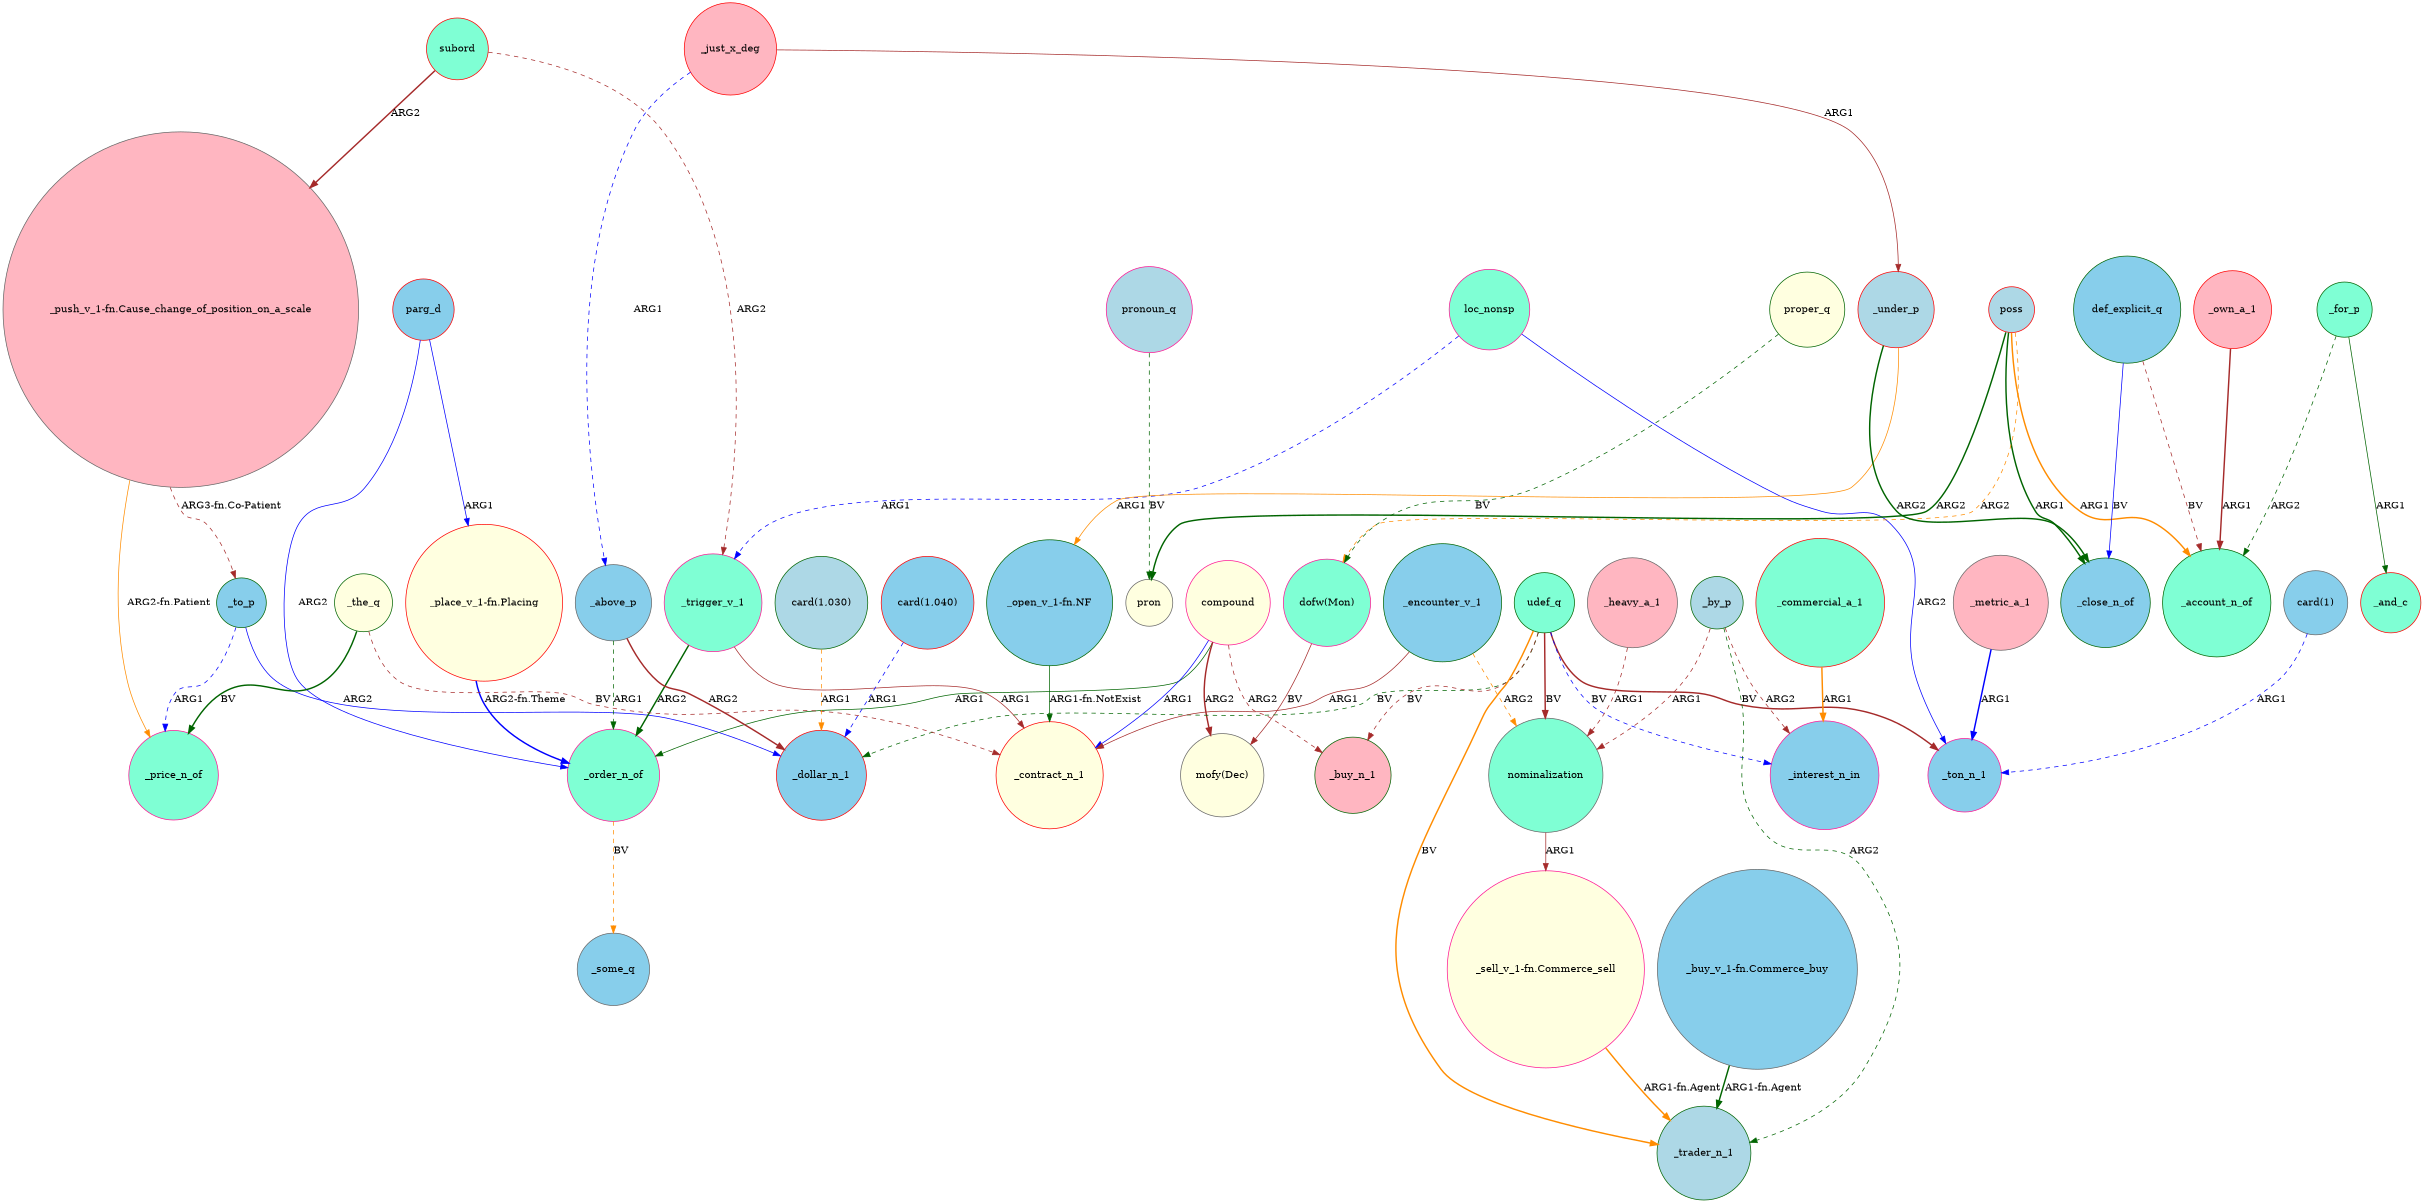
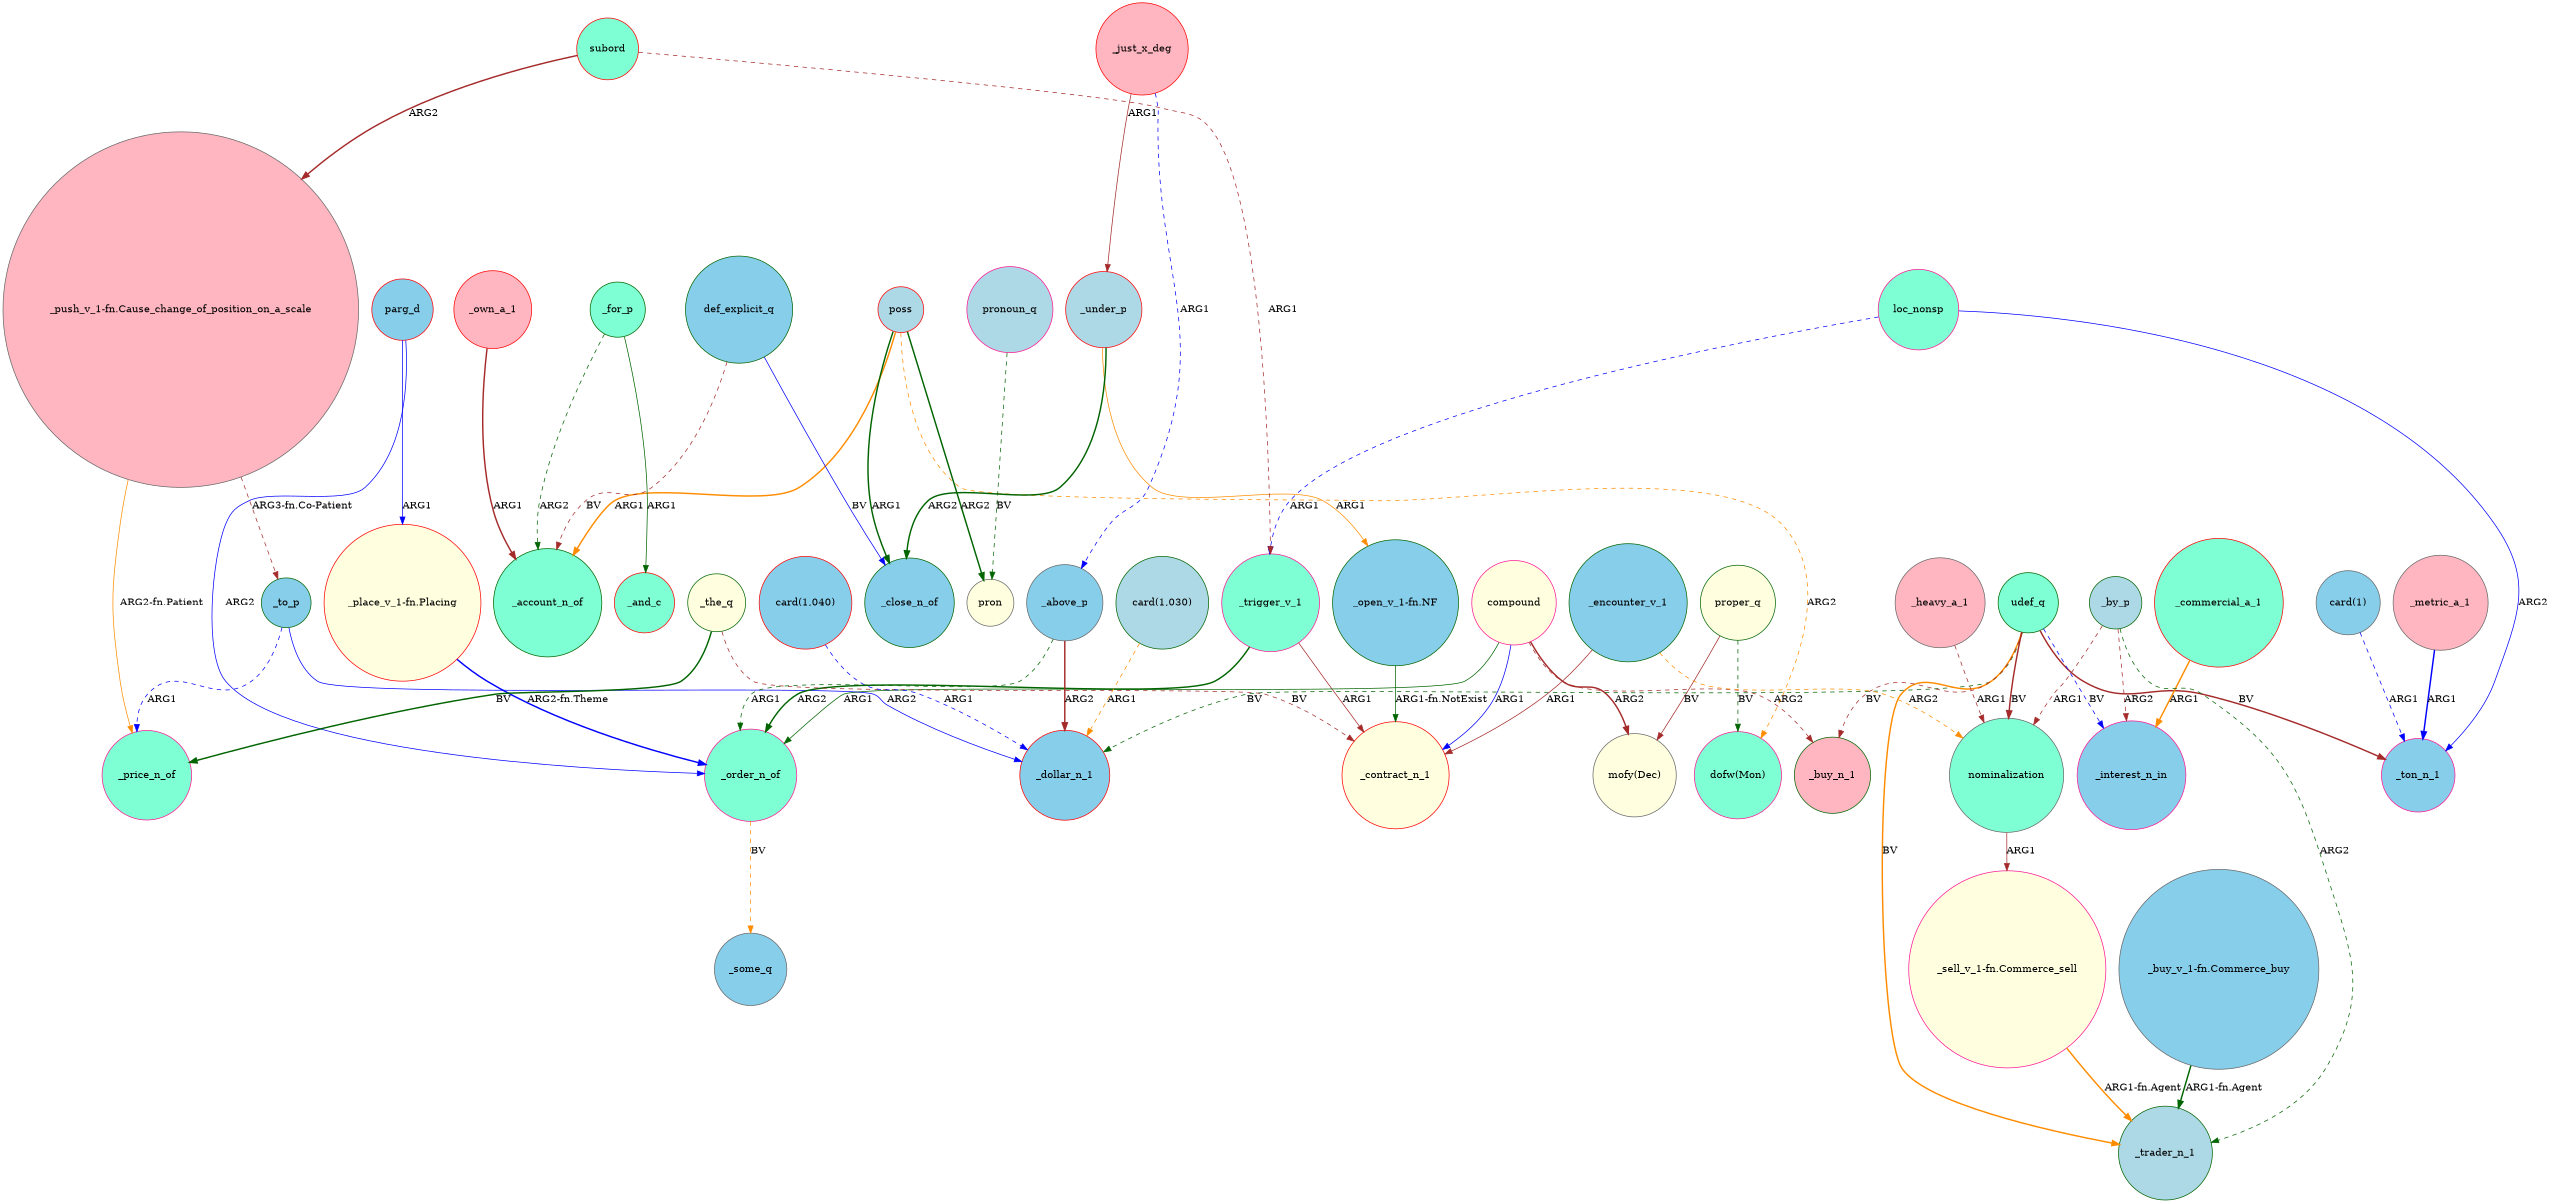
(752, 310) -> (1283, 310)
(1287, 694) -> (1697, 676)
